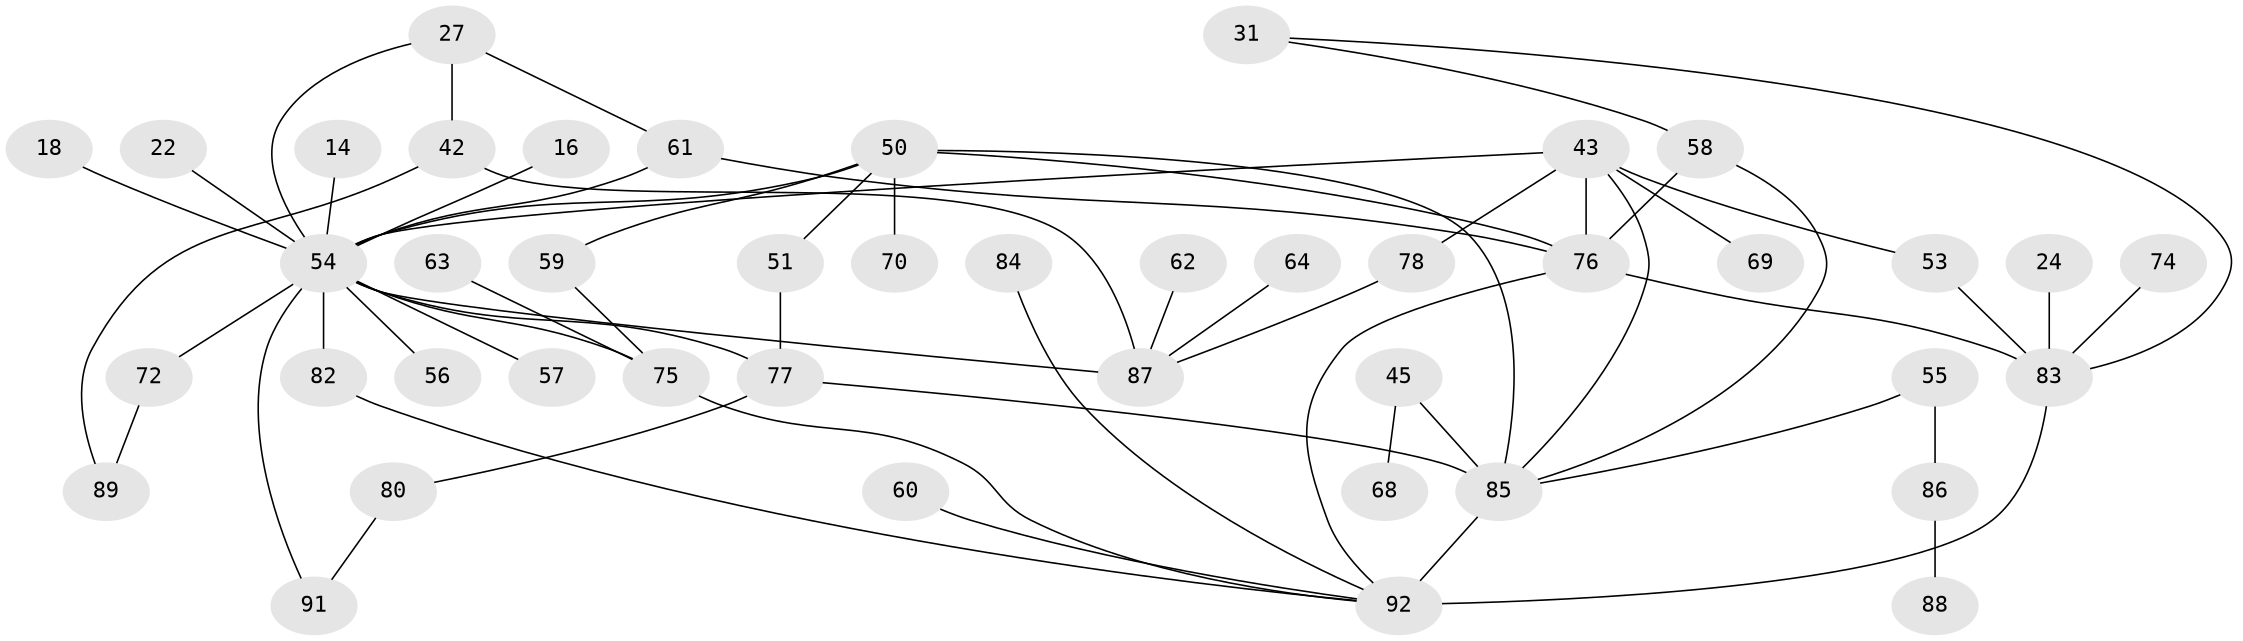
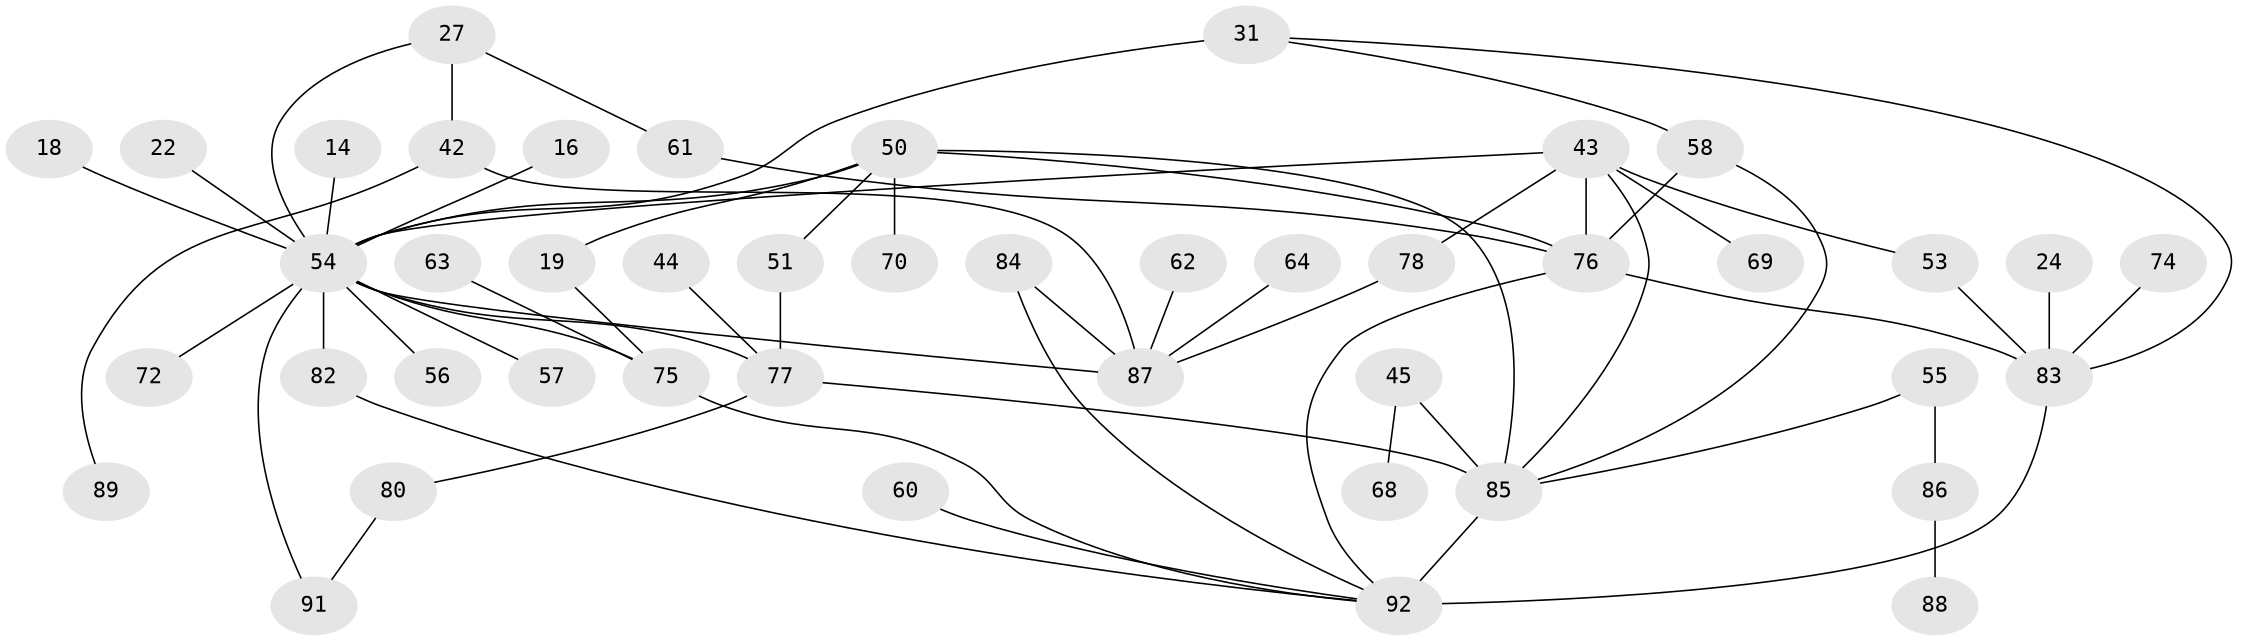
(502, 206) -> (782, 153)
(552, 263) -> (552, 263)
none -> (666, 263)
none -> (1075, 321)
(128, 434) -> none
